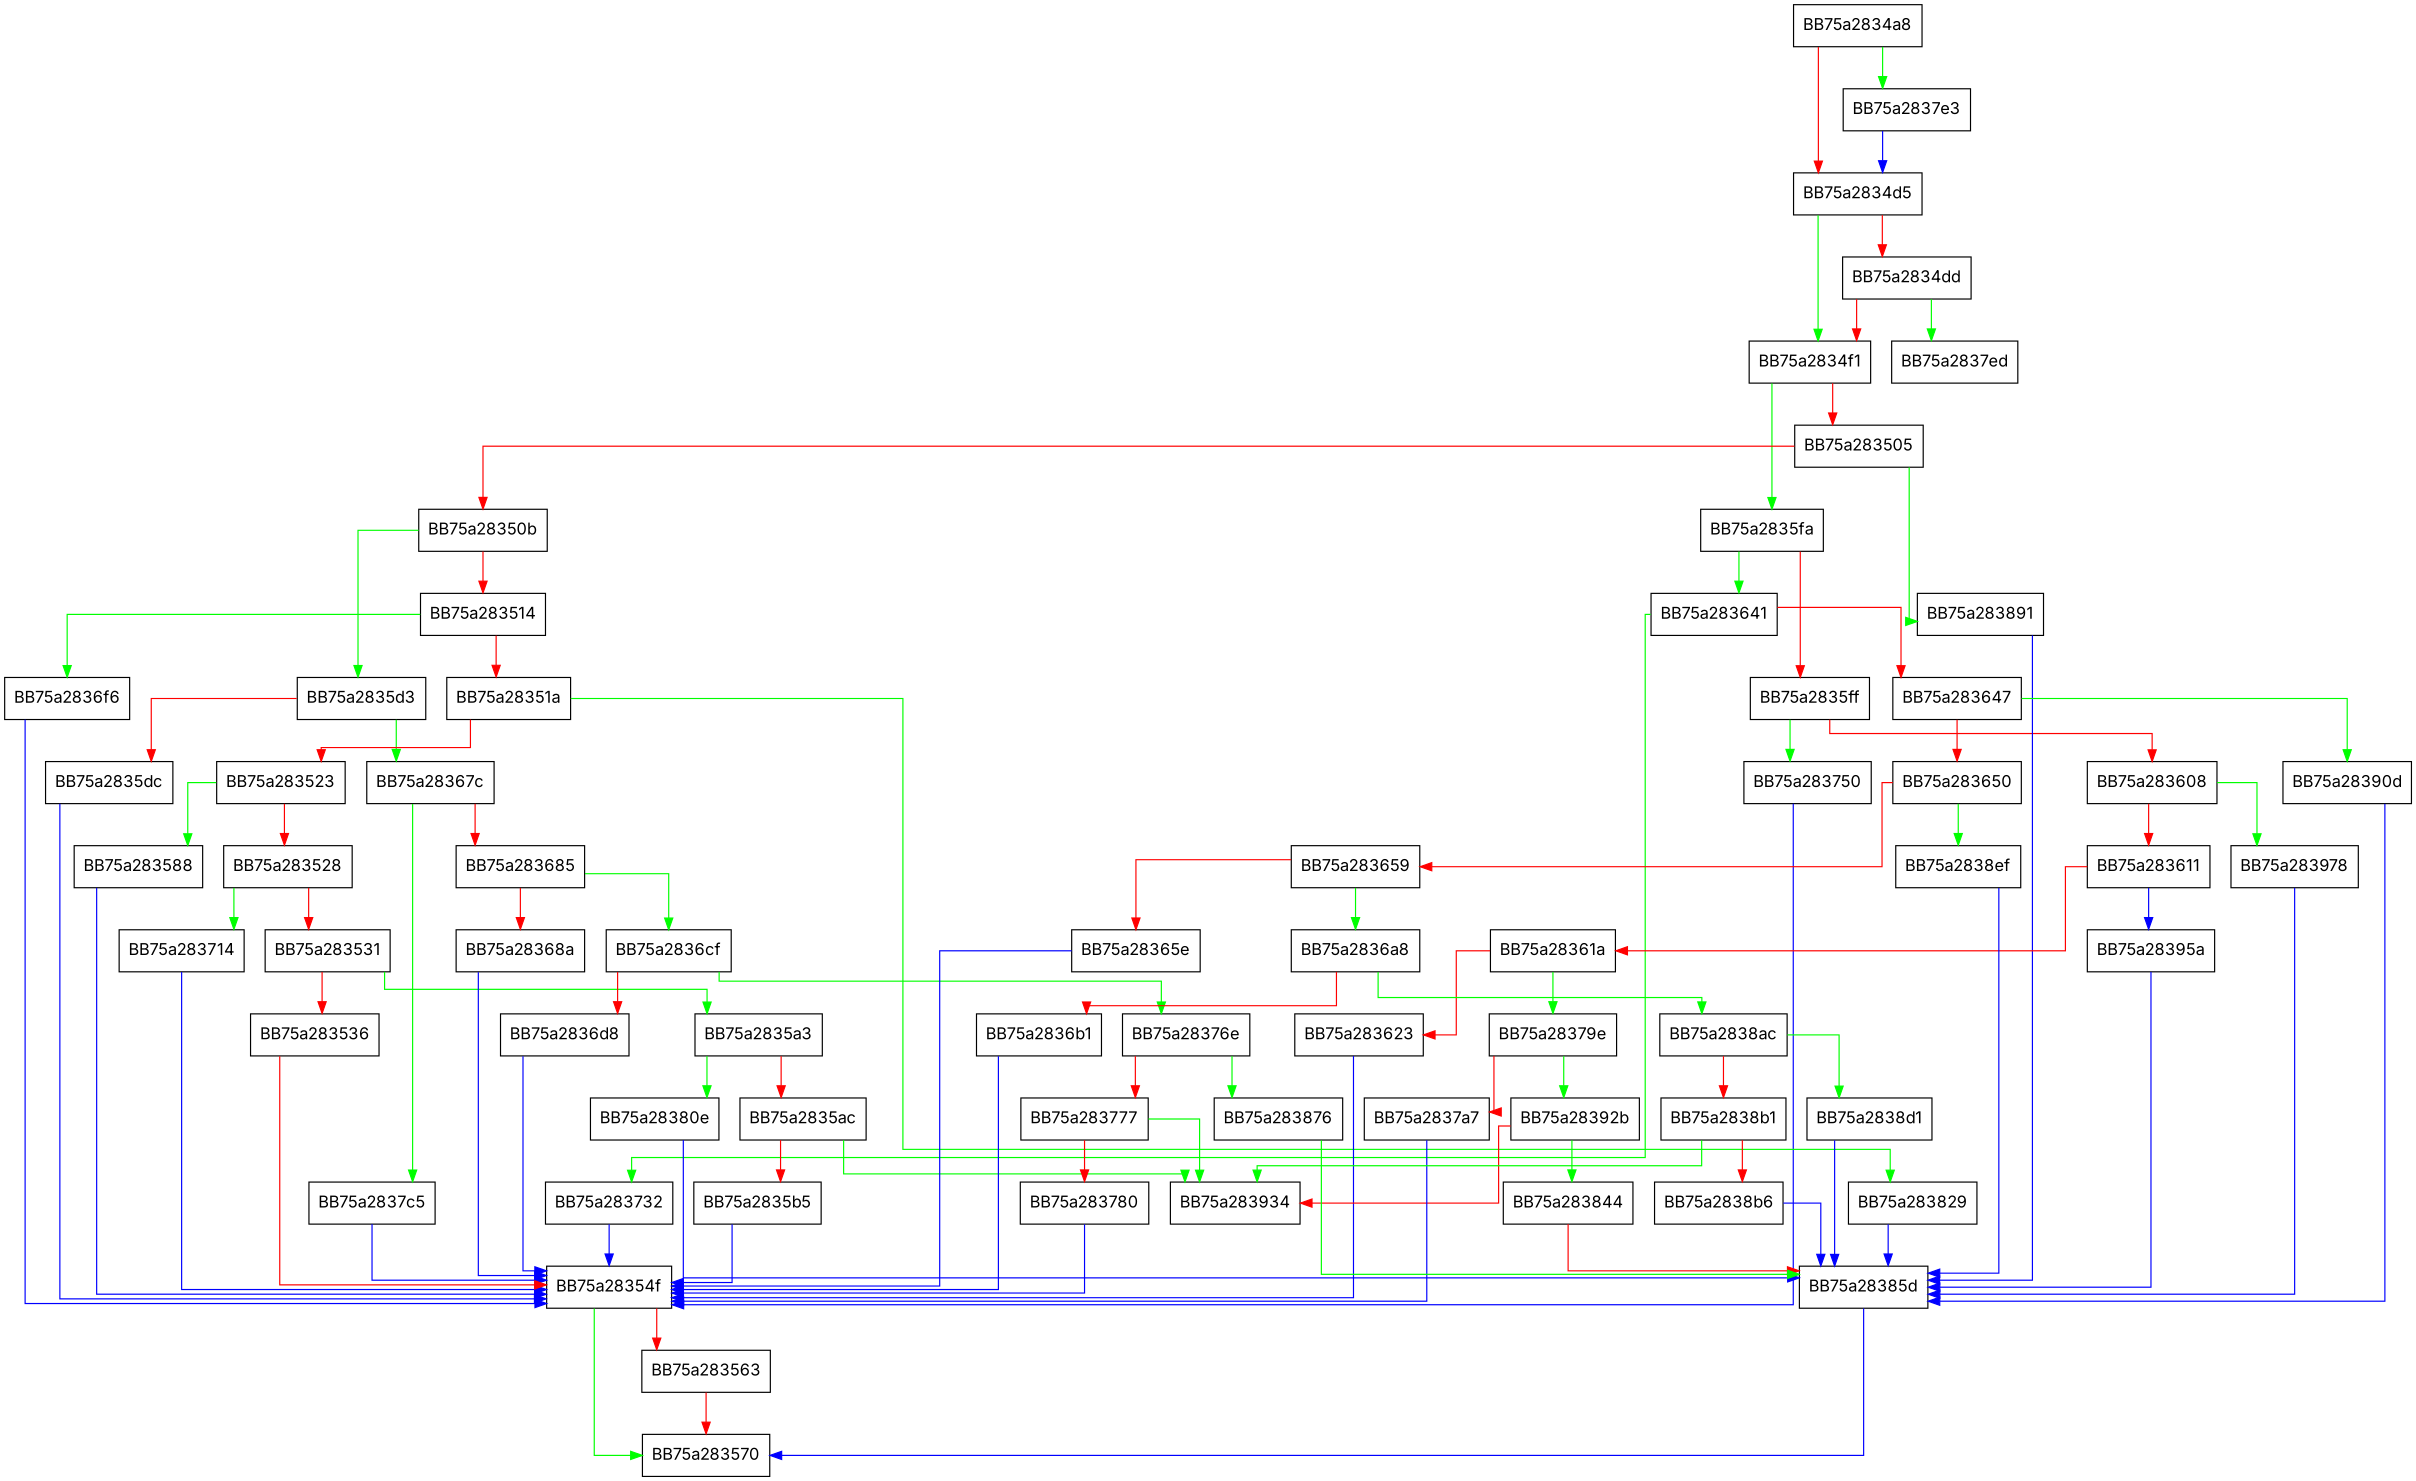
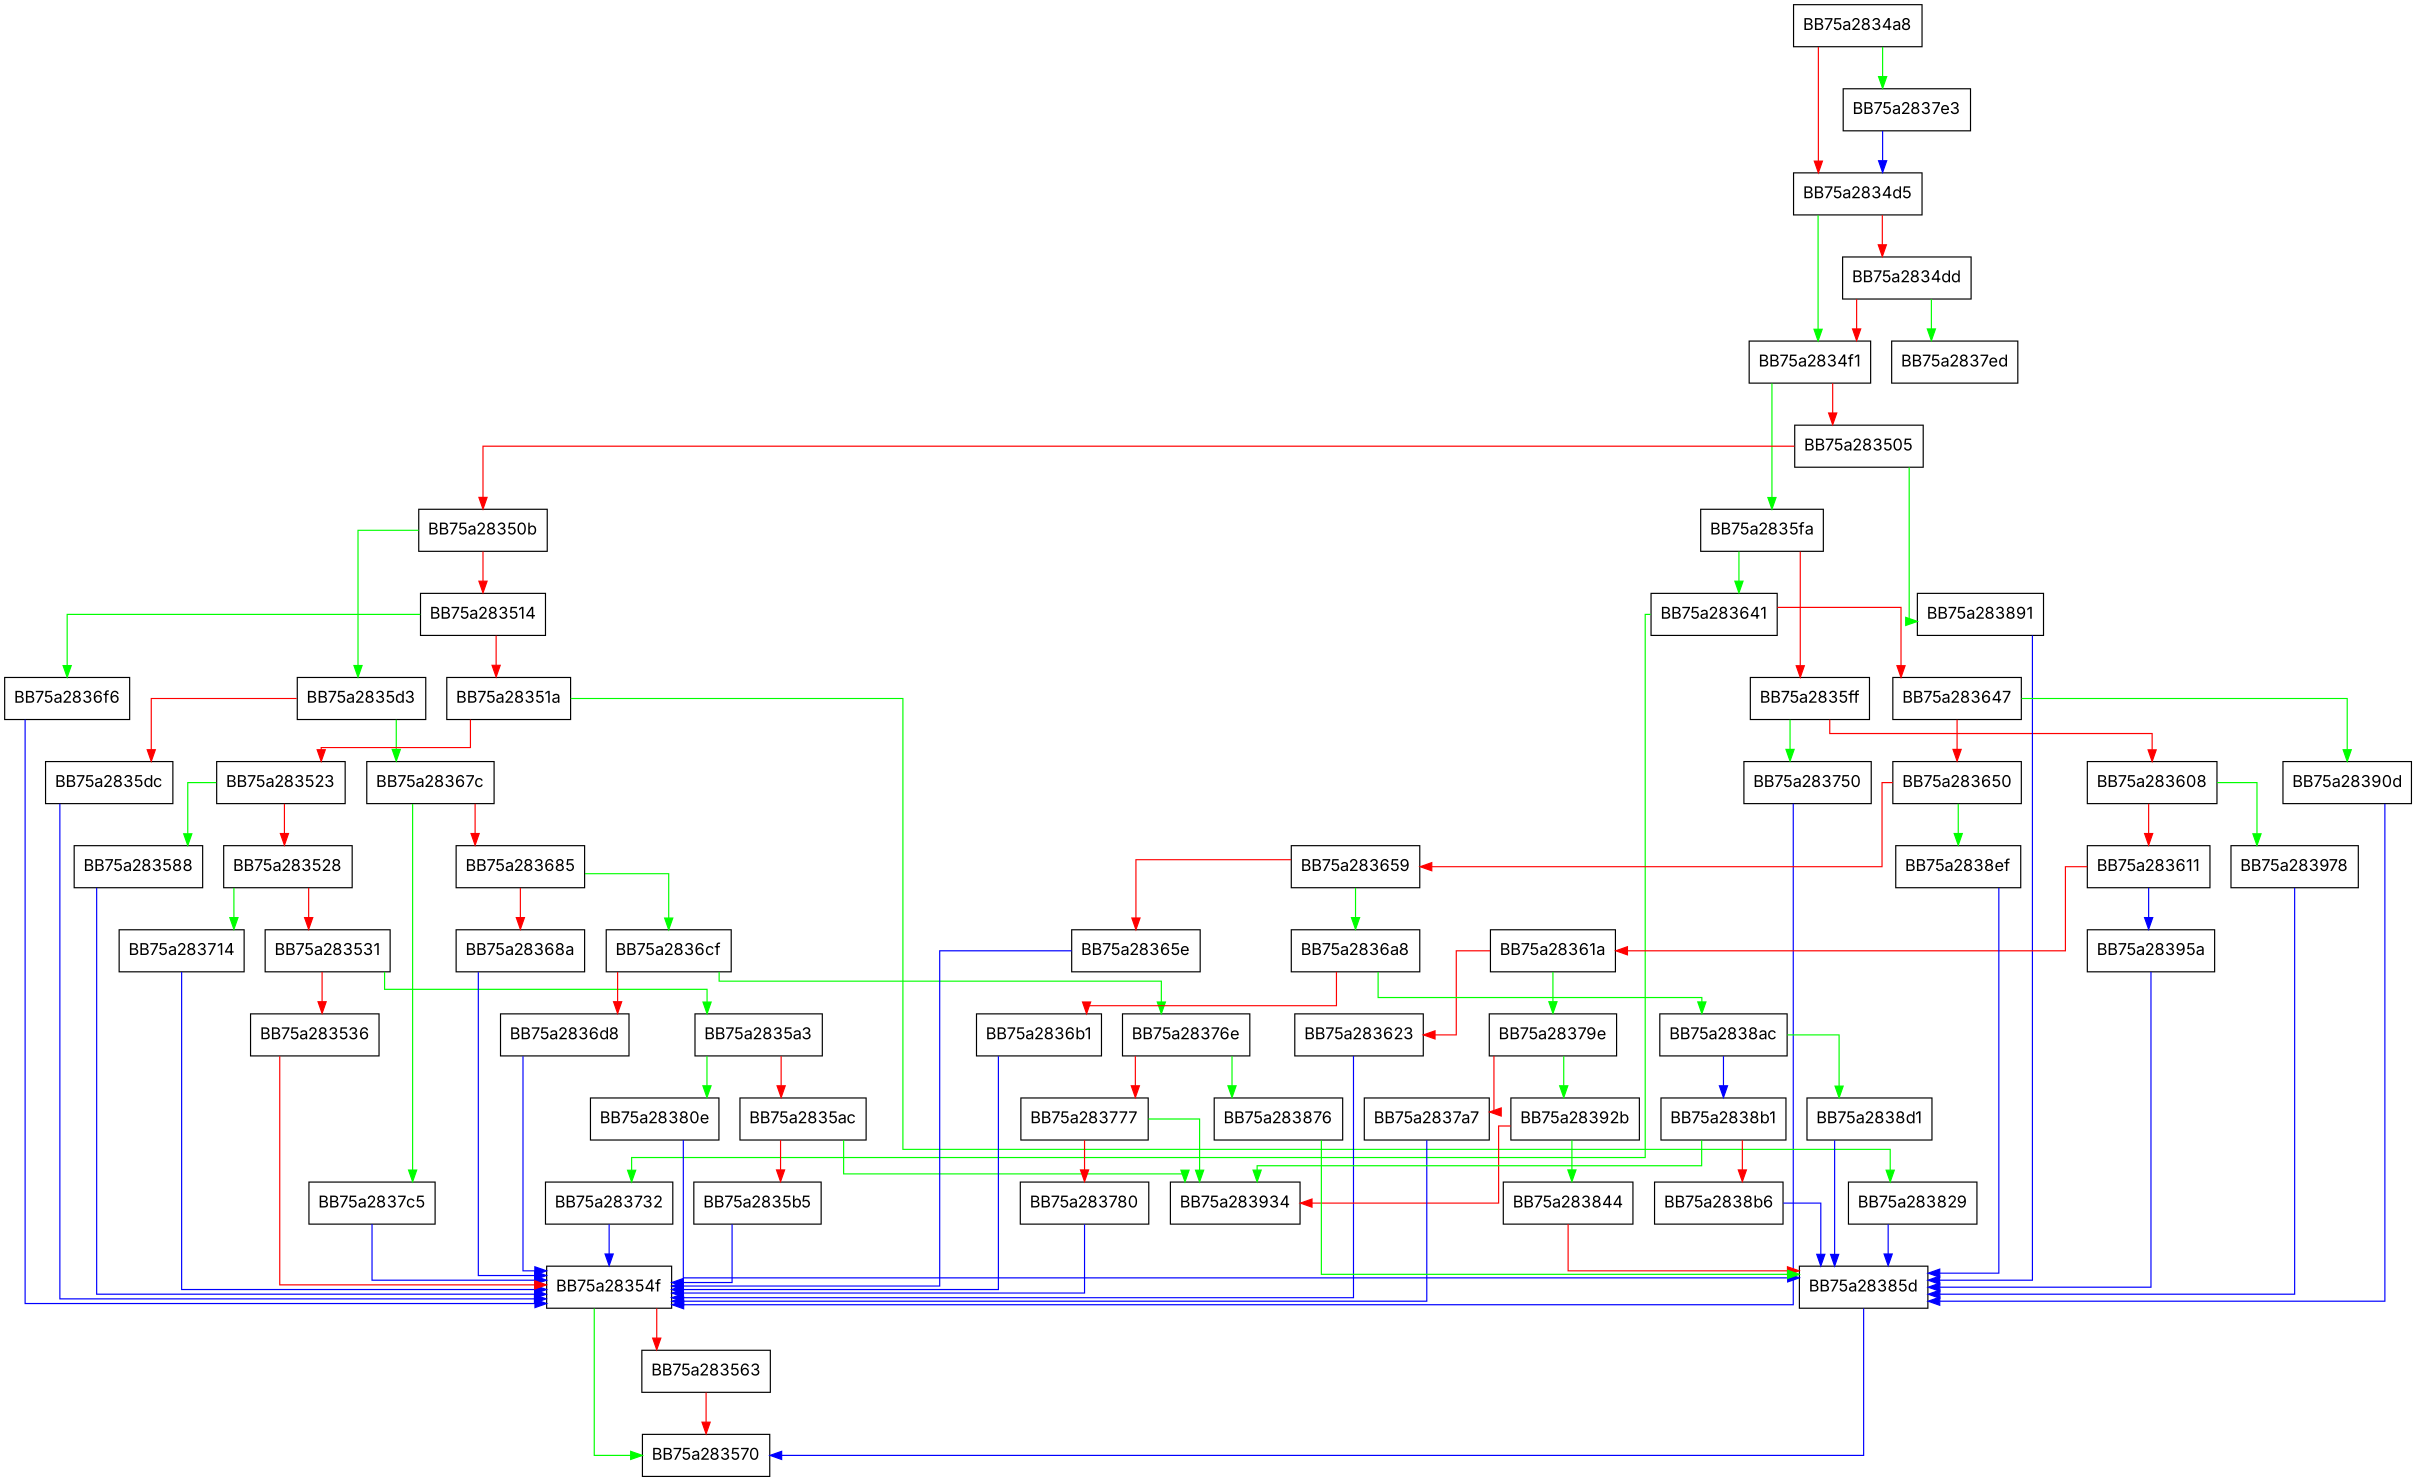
(1723, 1071) -> (1723, 1071)
